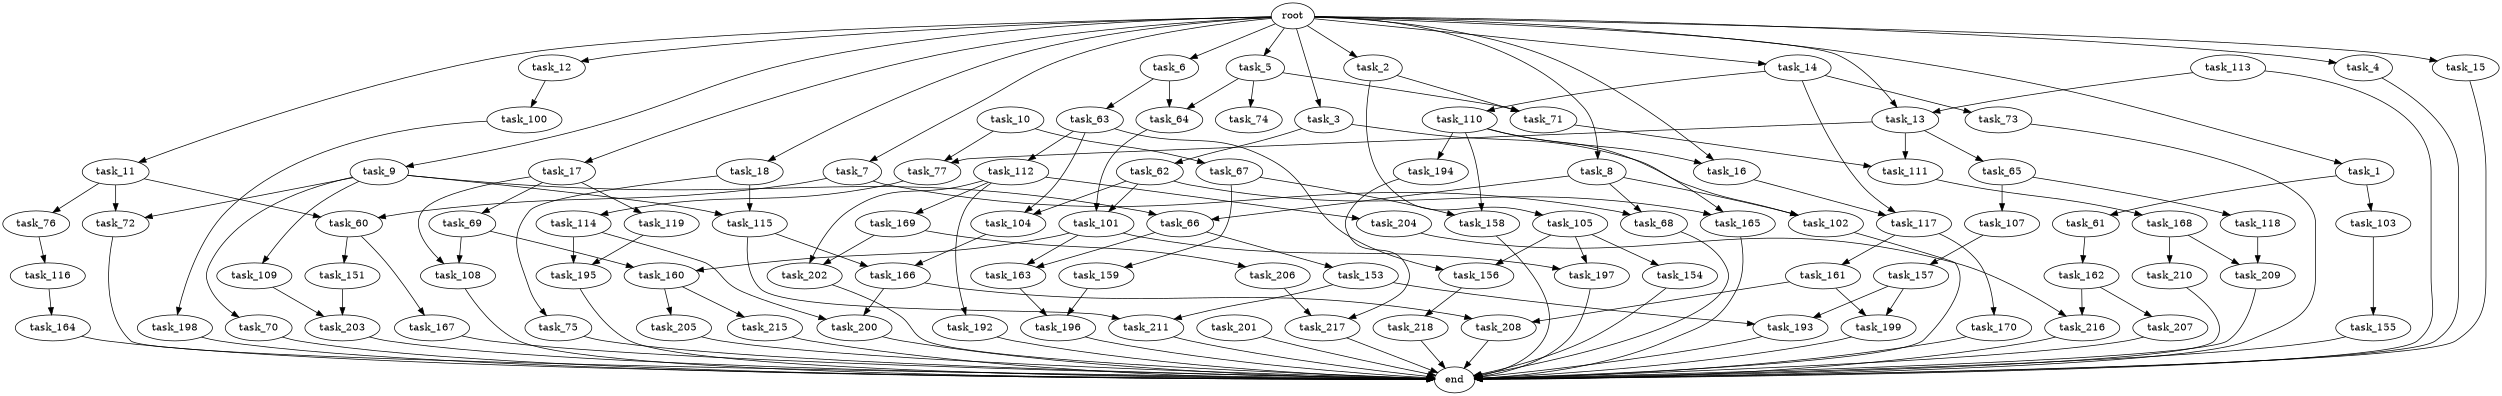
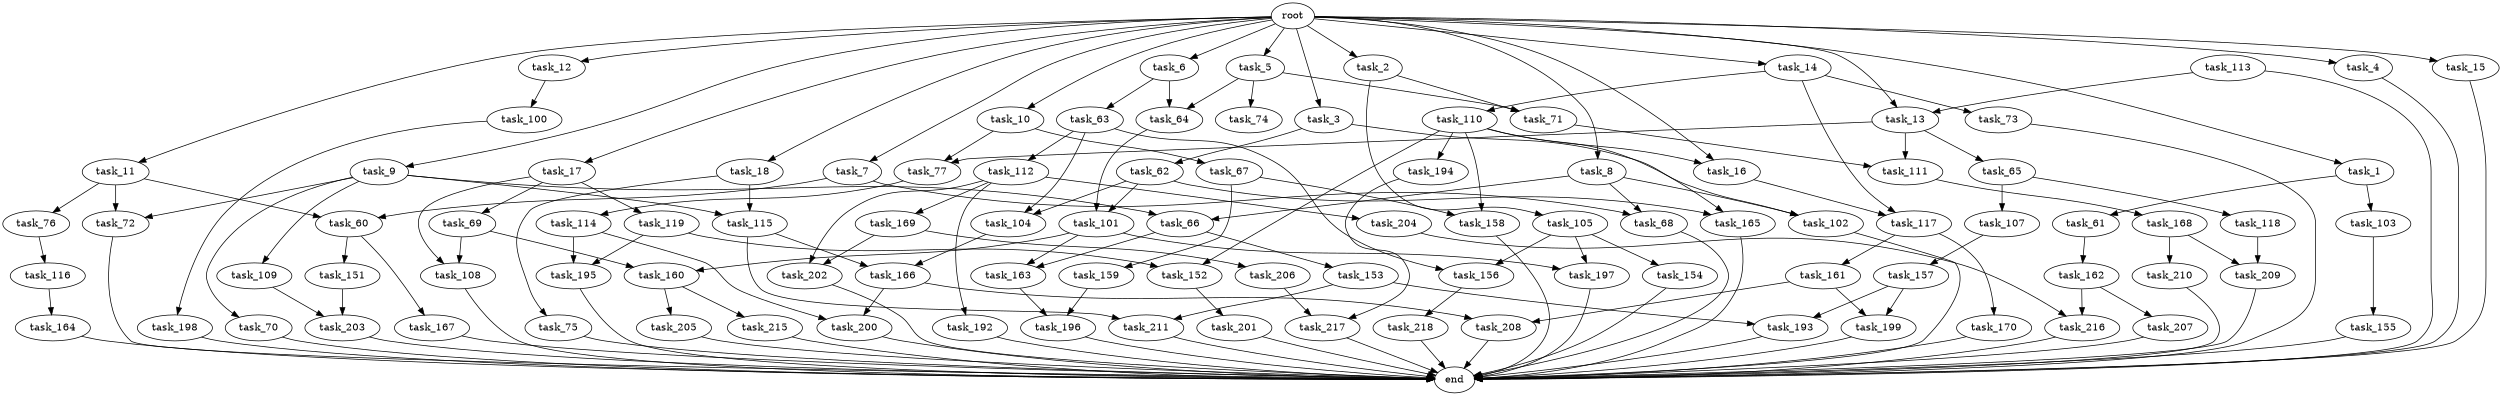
none -> (1149, 50)
none -> (1185, 276)
